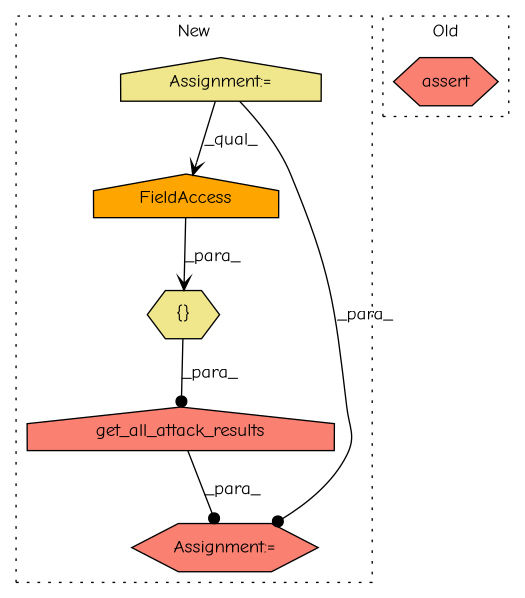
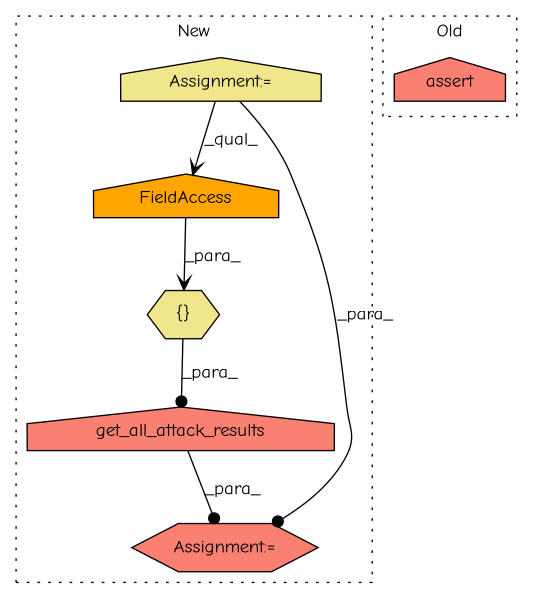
(446, 82) -> (450, 82)
